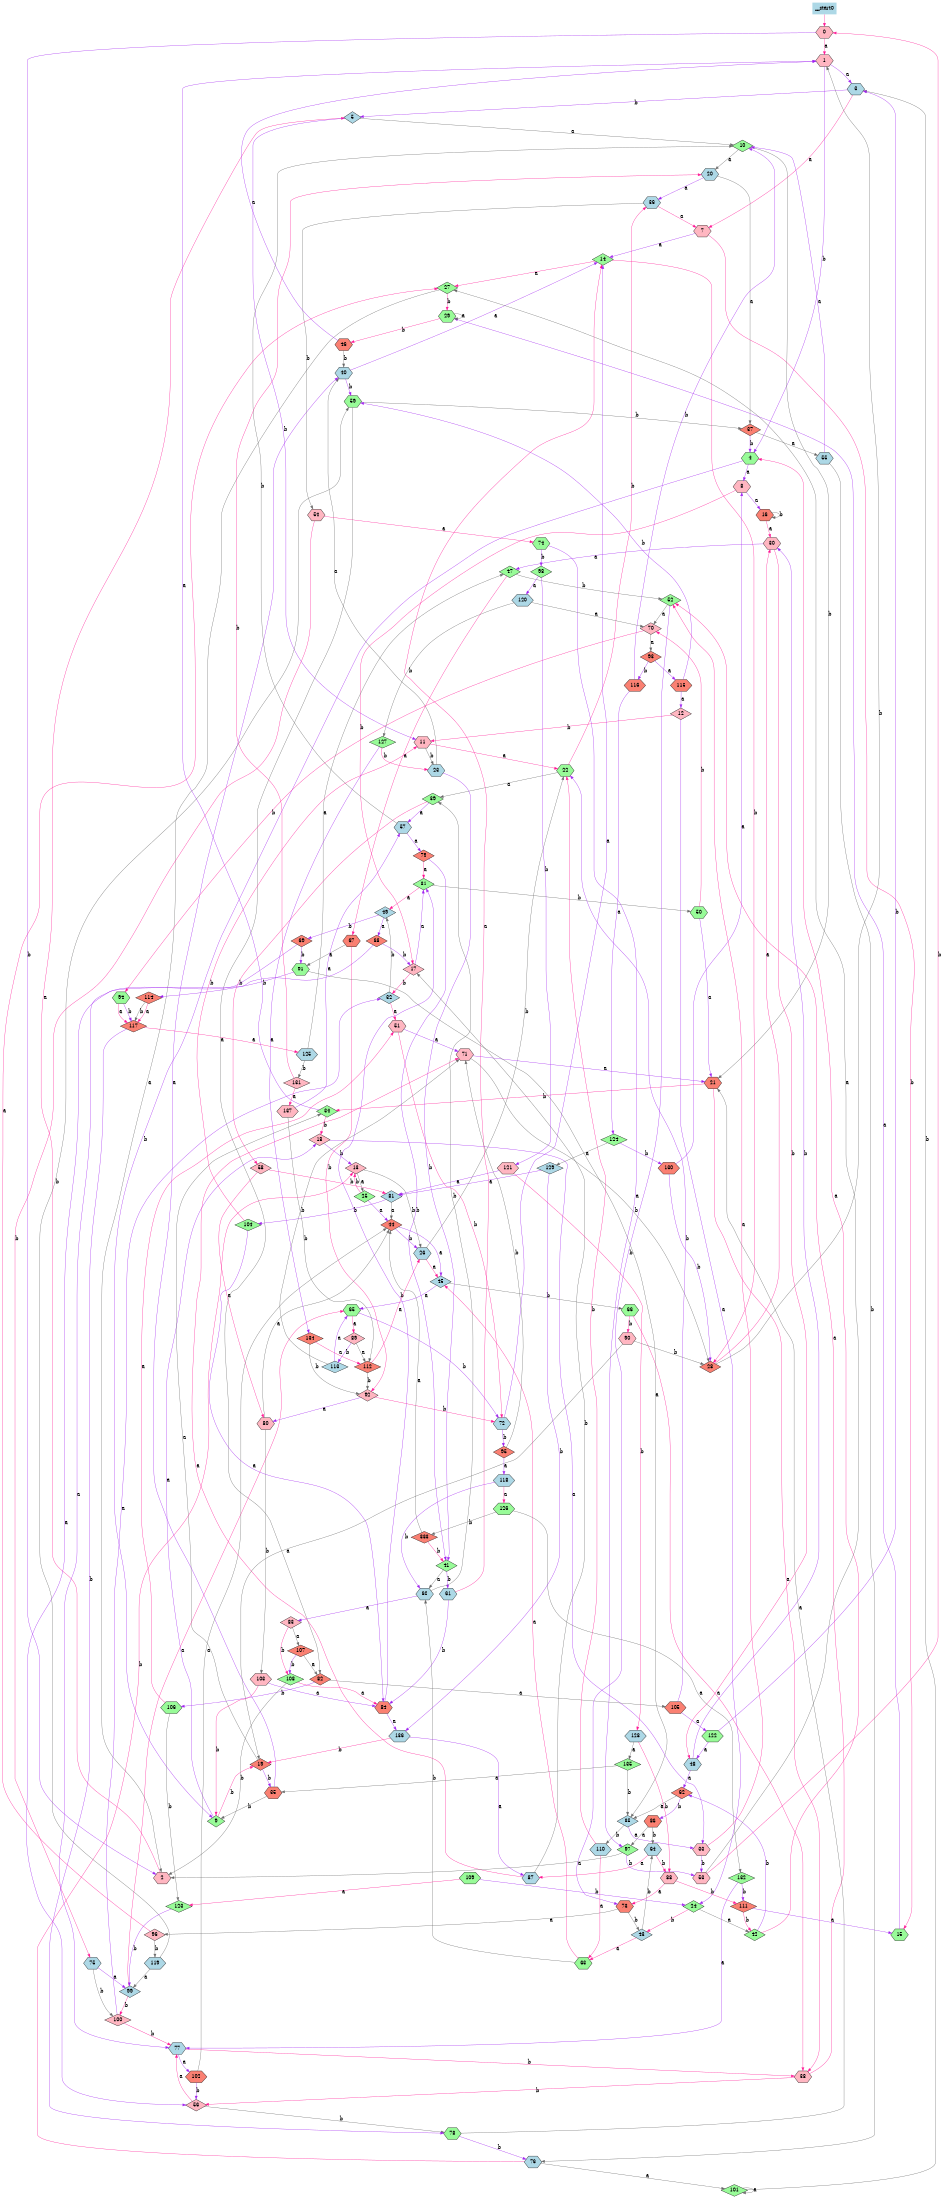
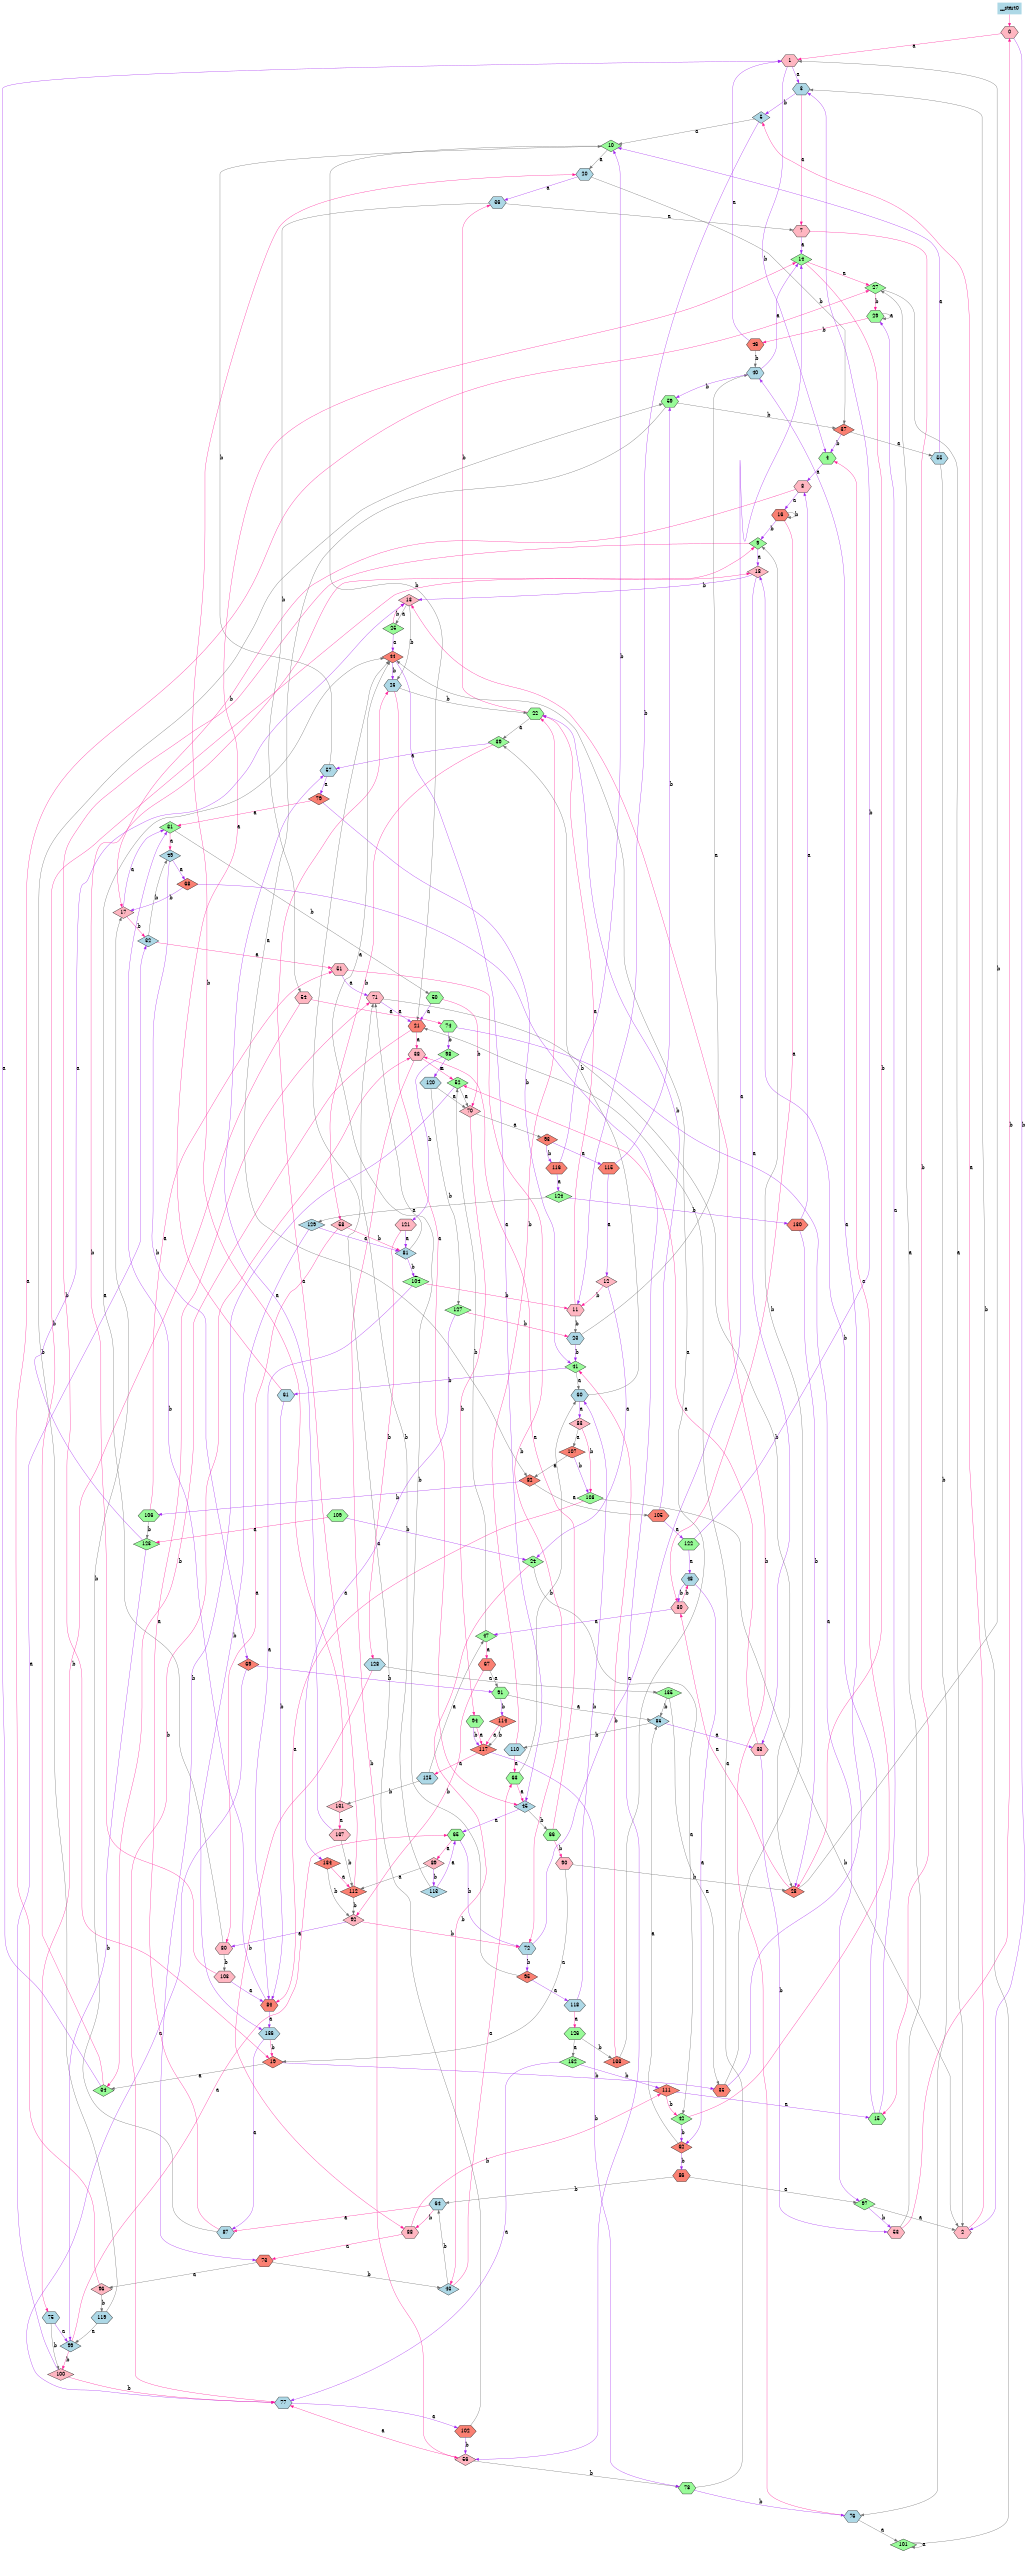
(676, 216) -> (648, 217)
(752, 302) -> (821, 302)
none -> (76, 1015)
(193, 1017) -> (769, 529)
none -> (843, 1336)
(424, 1537) -> (617, 2062)
